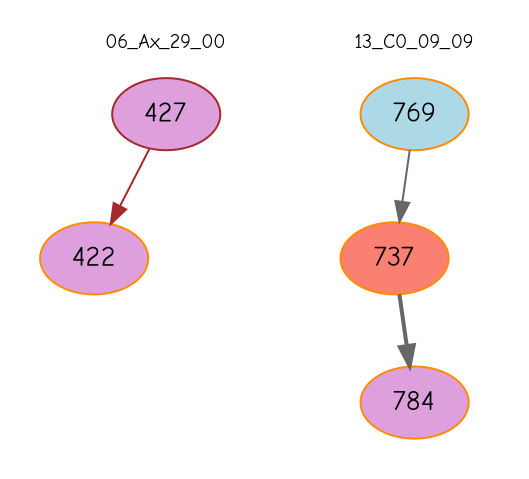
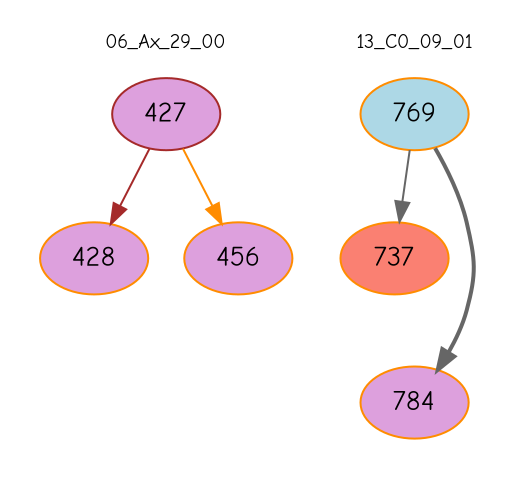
(415, 43) -> (415, 43)
(94, 258) -> (94, 258)
none -> (238, 258)
(403, 320) -> (472, 249)
